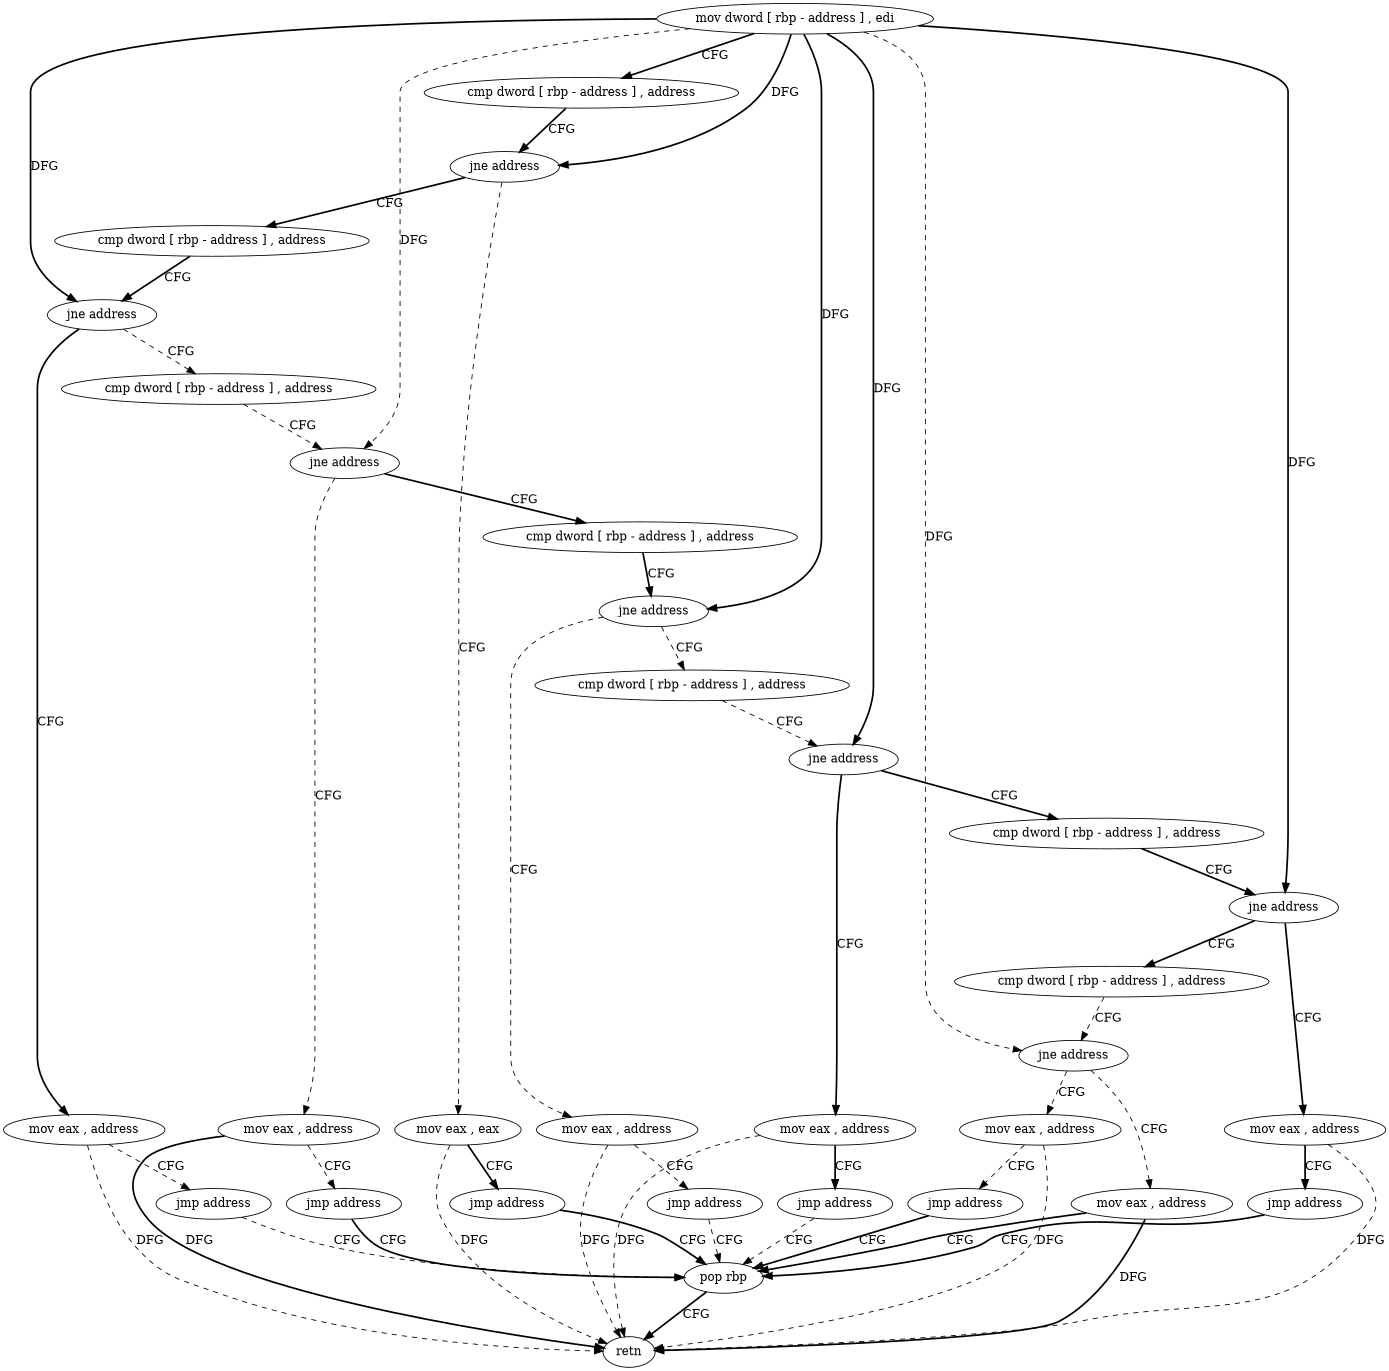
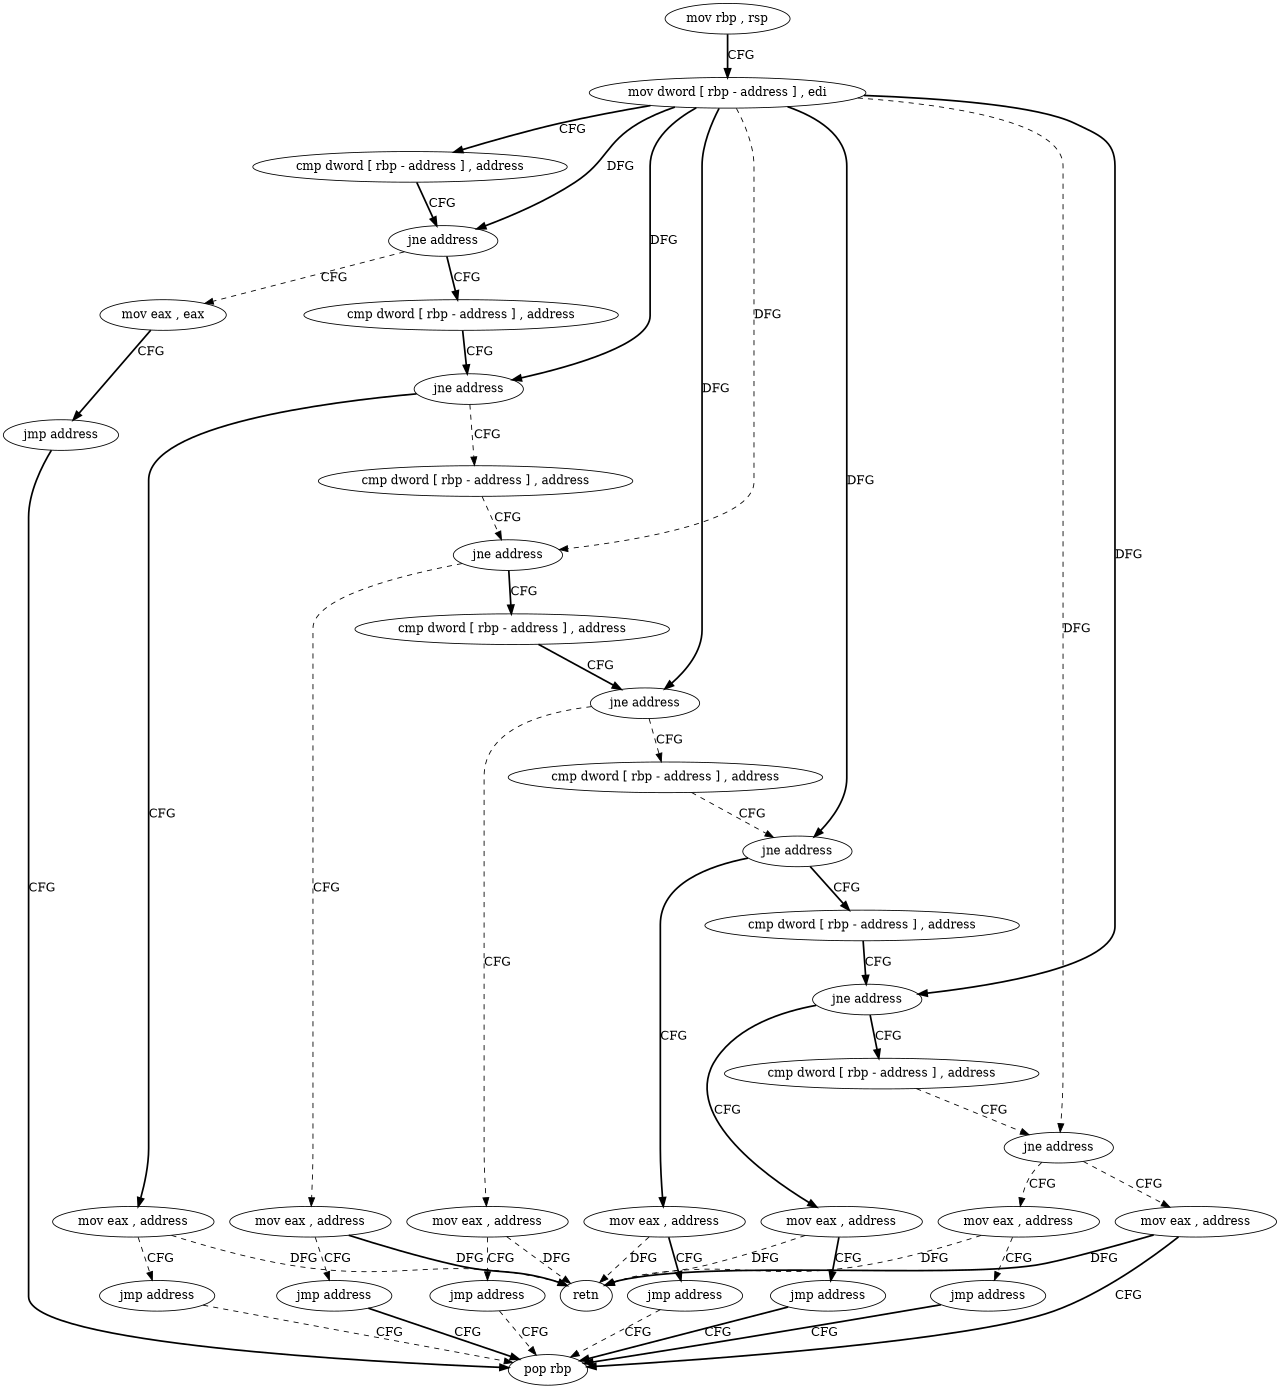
none -> (728, 19)
(471, 1258) -> none
(679, 1313) -> none
